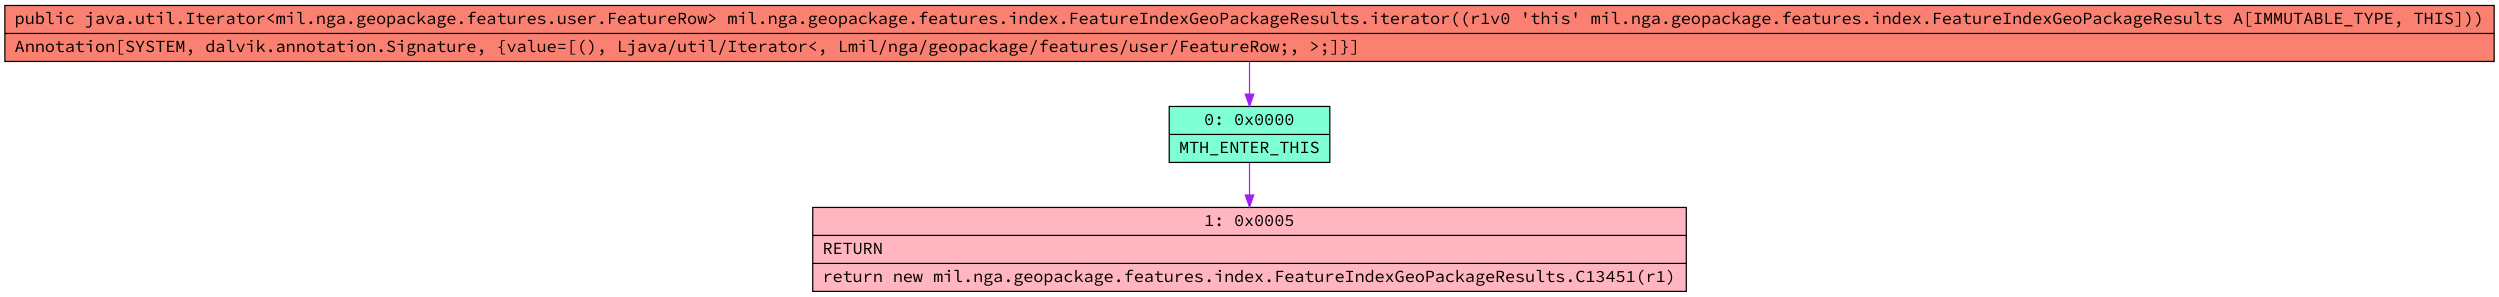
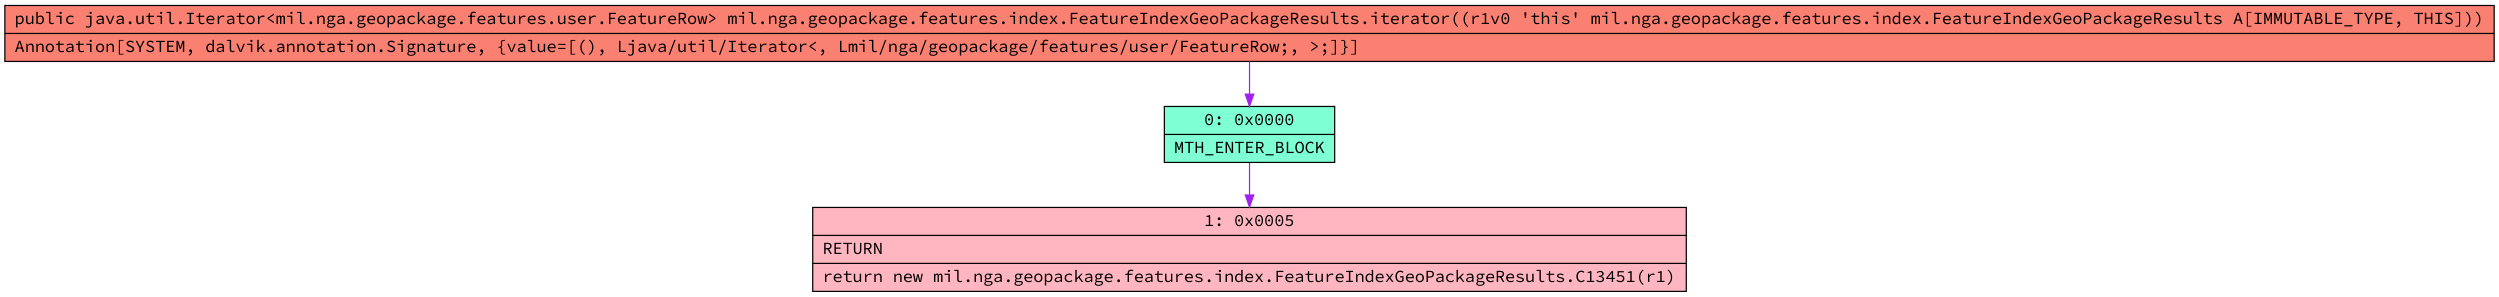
(1250, 148) -> (1250, 148)
